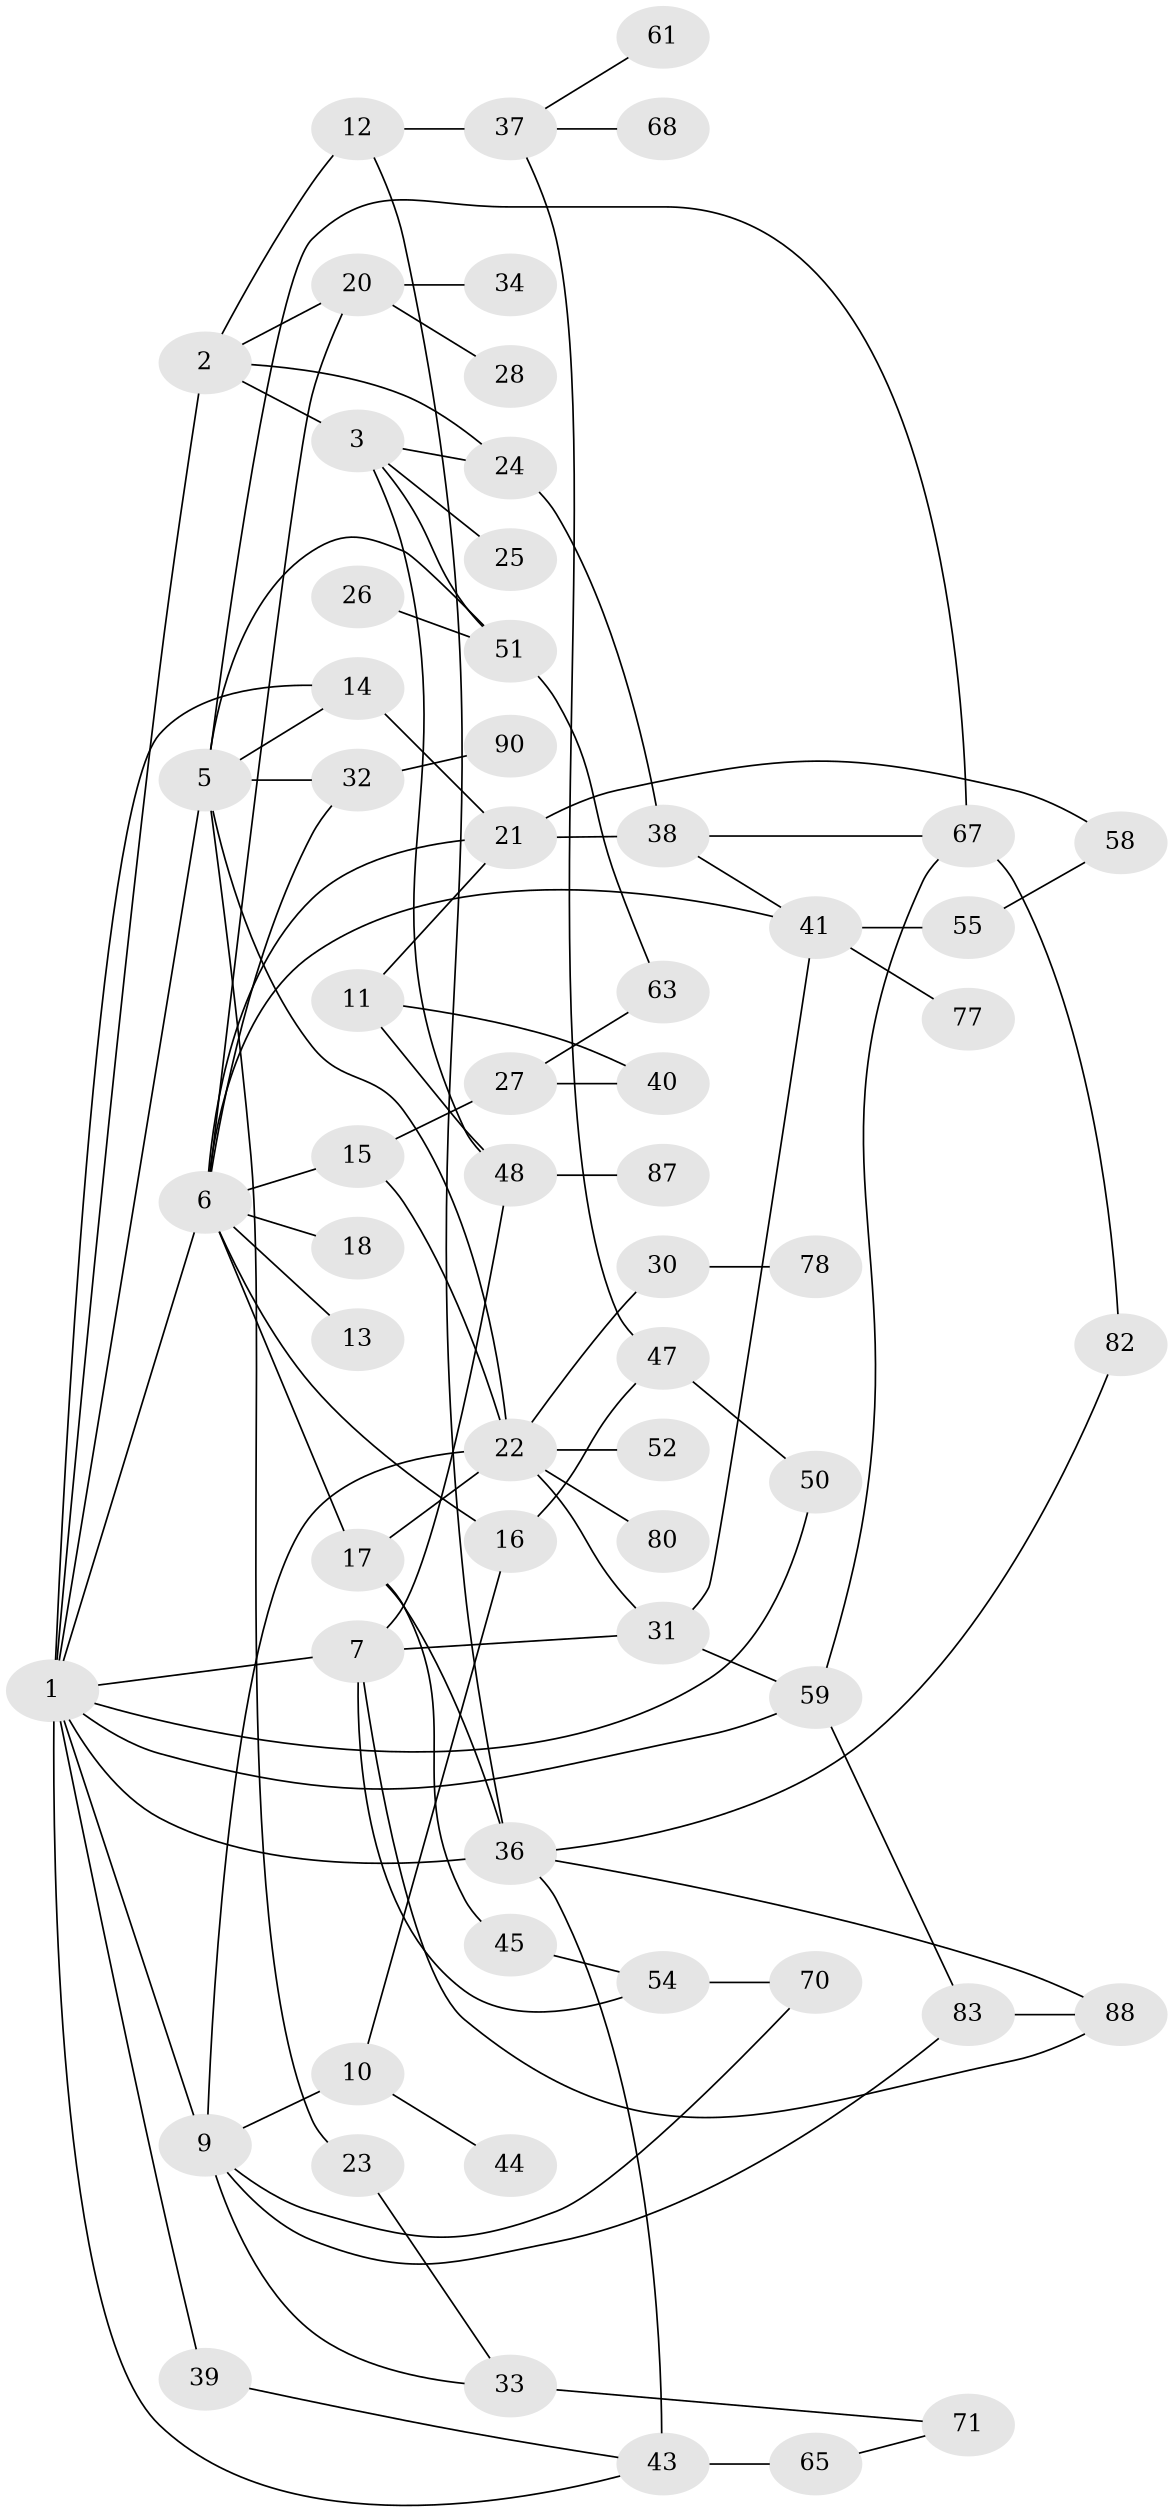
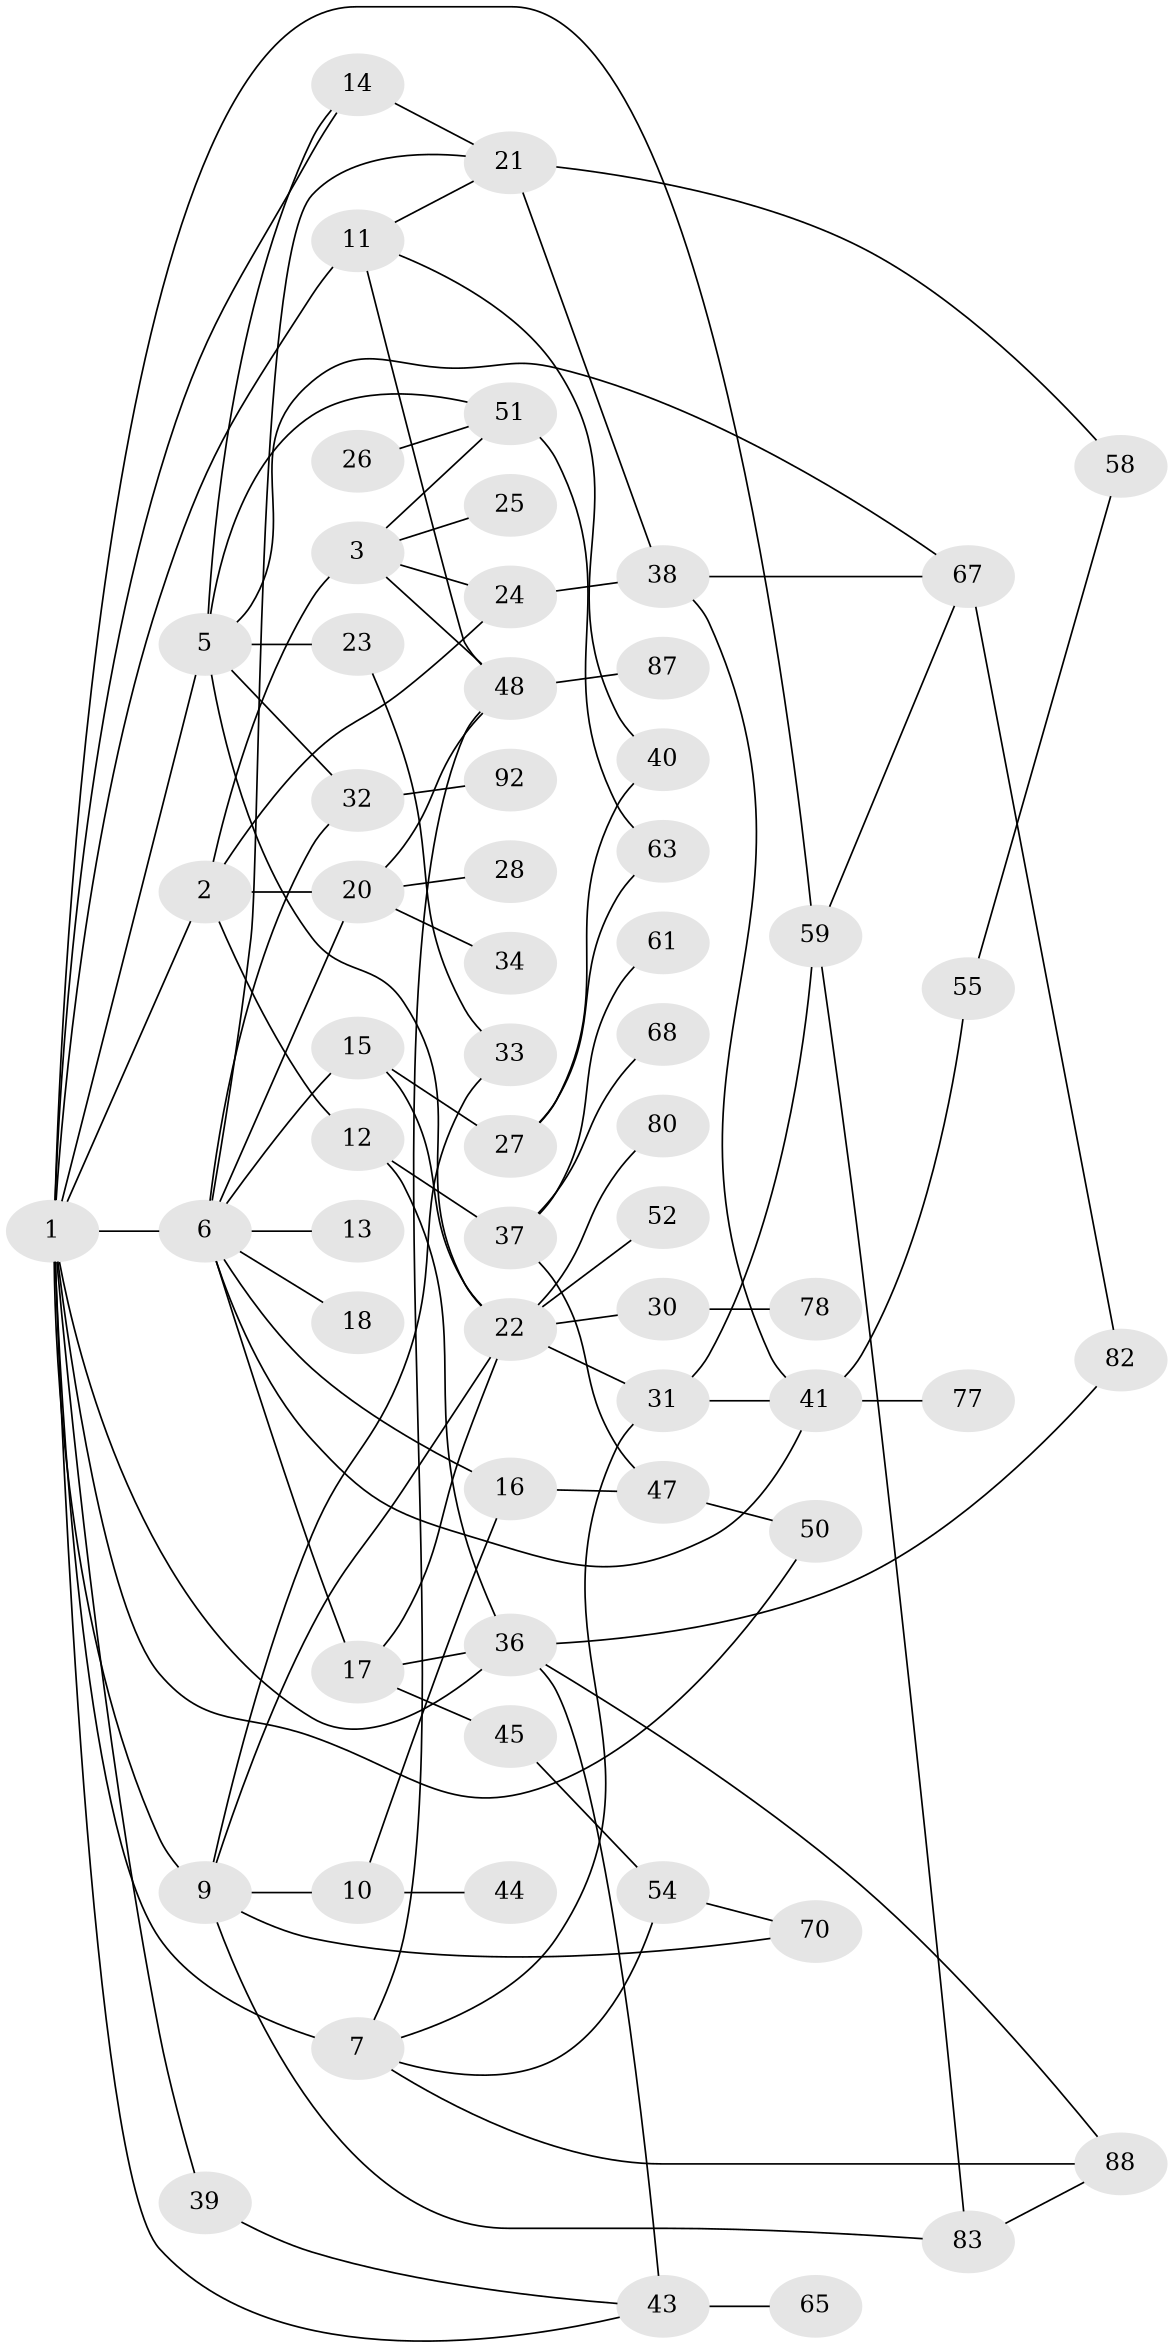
none -> (128, 712)
(510, 746) -> (510, 780)
none -> (429, 803)
(968, 2425) -> none
